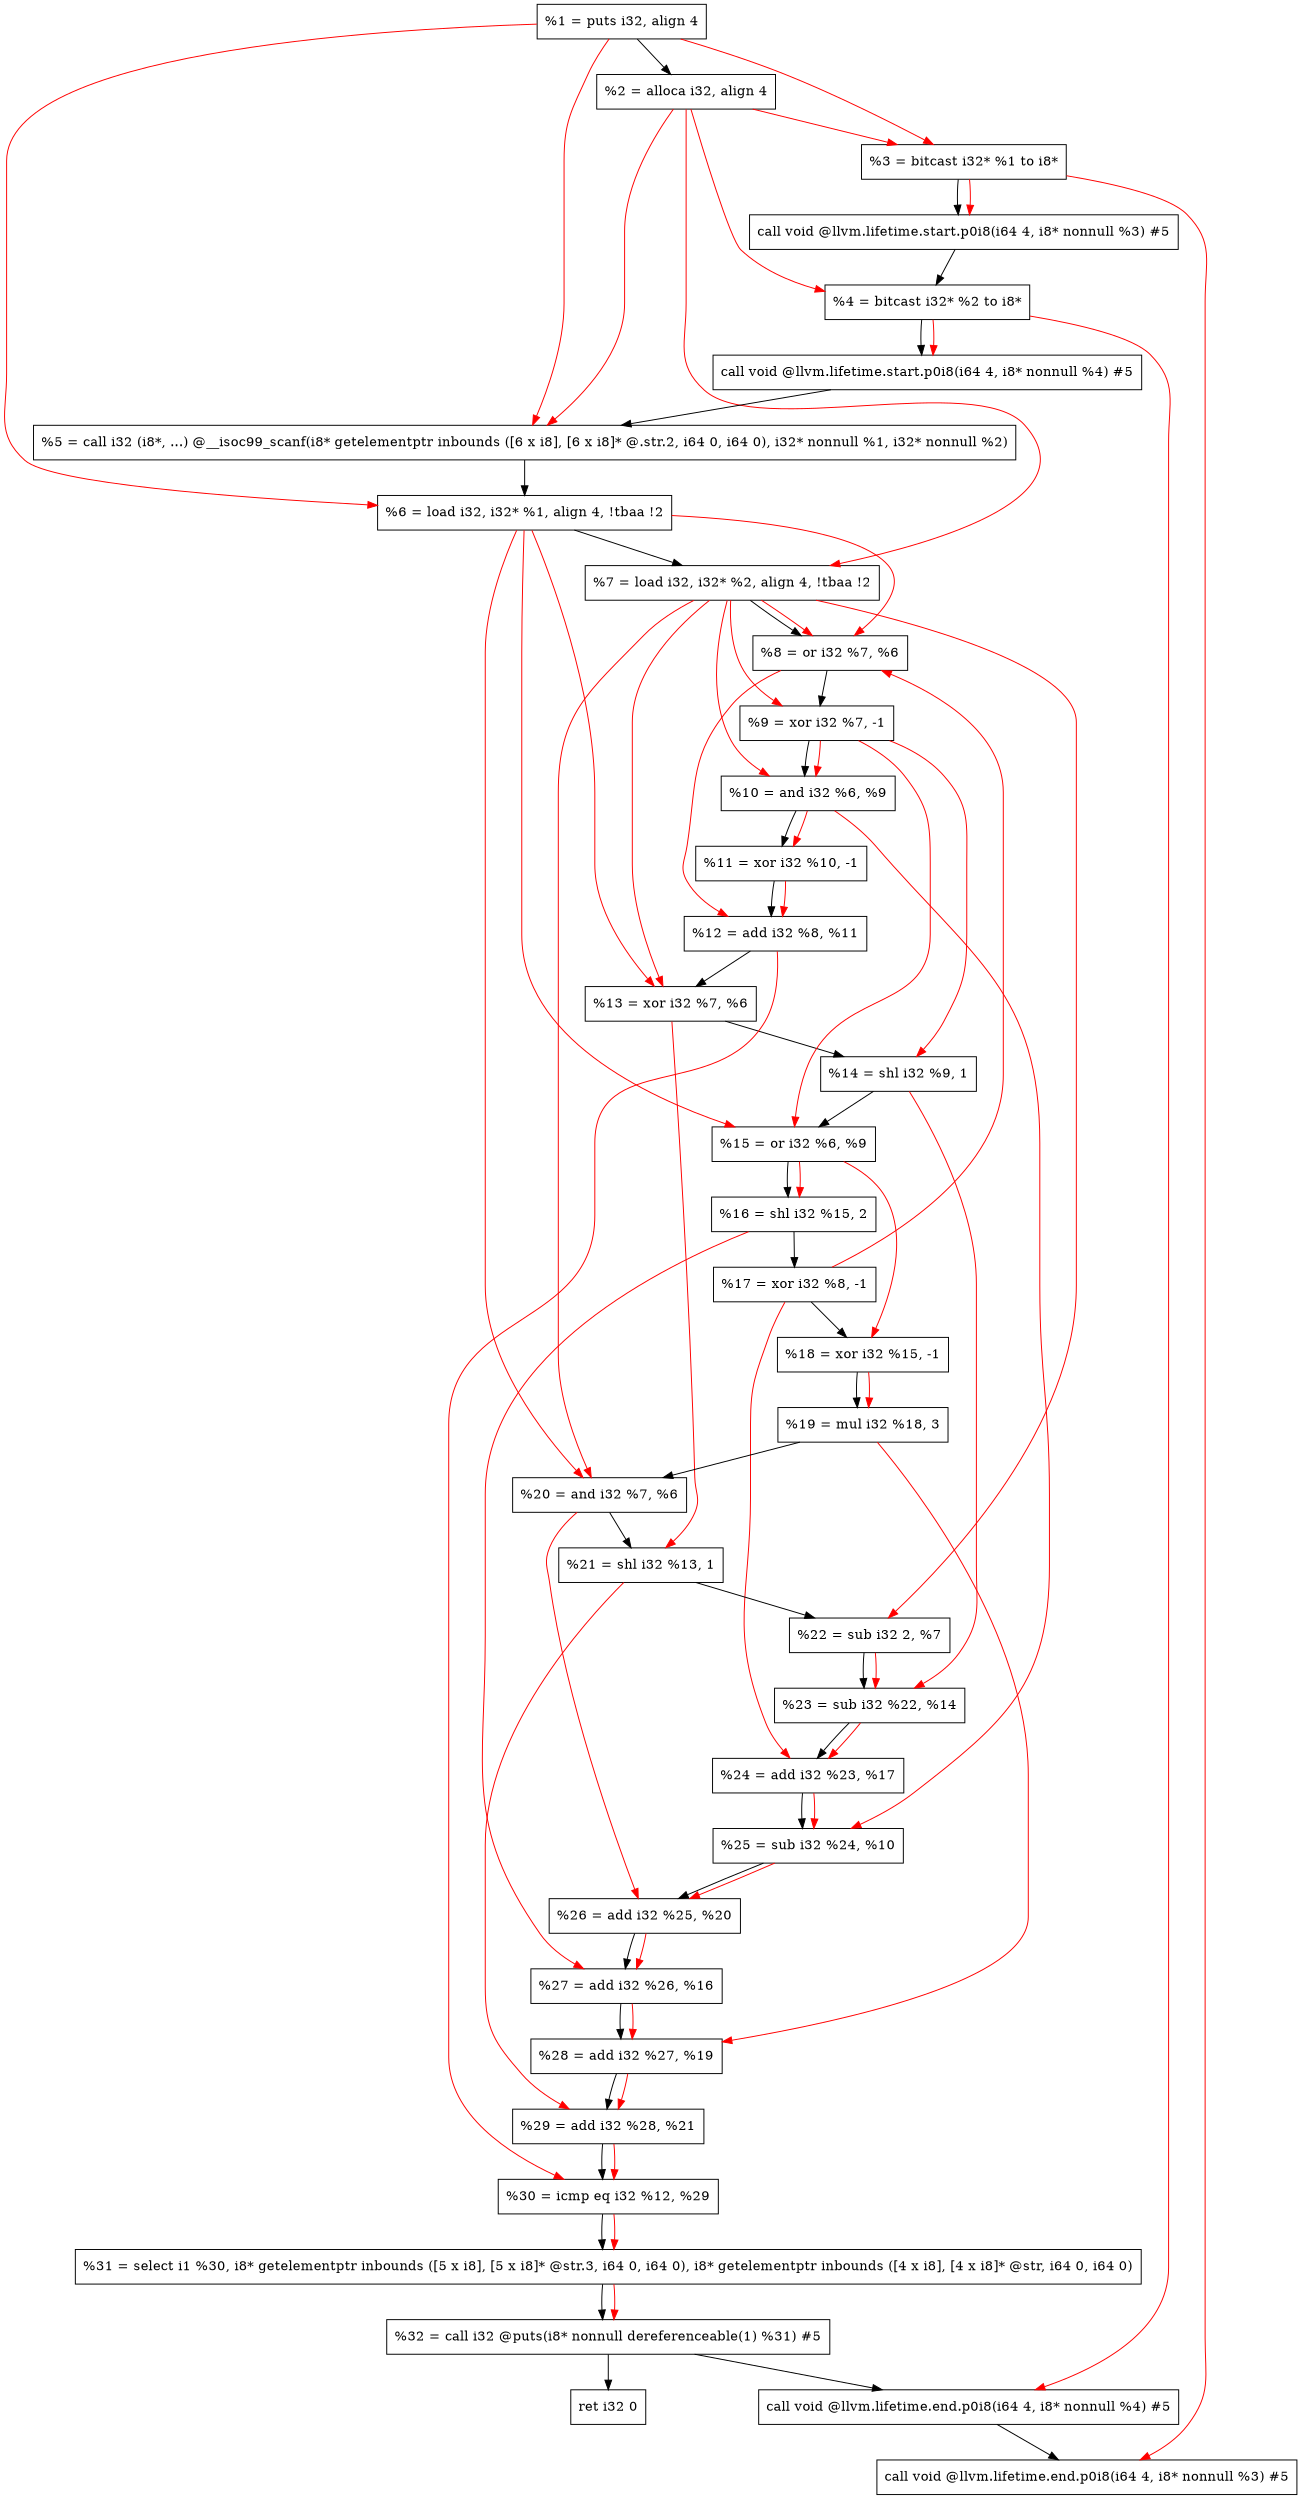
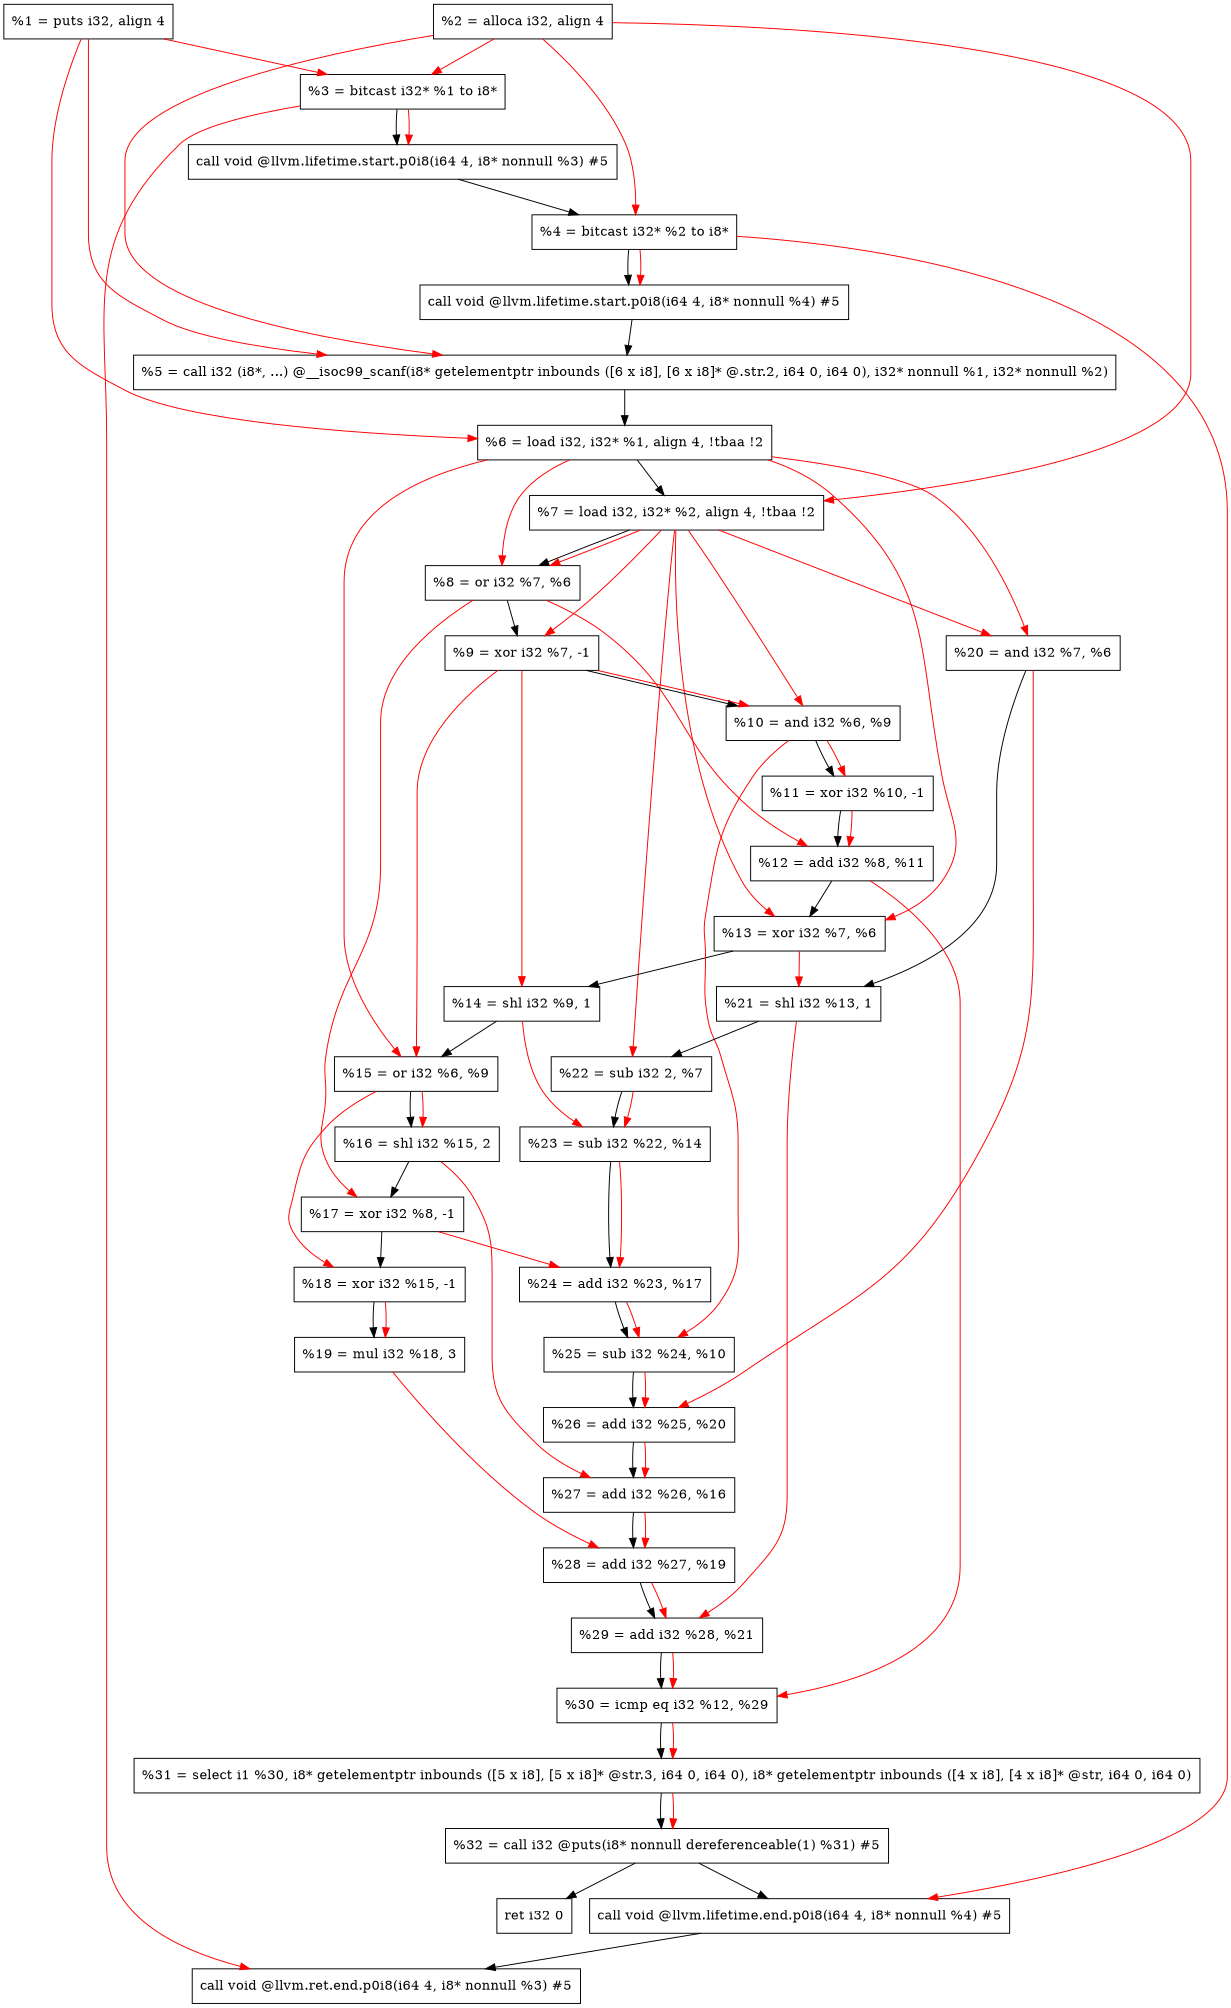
(651, 53) -> none
(1003, 983) -> (379, 886)
(736, 1459) -> none
(1087, 2477) -> (386, 1986)
